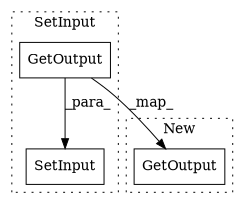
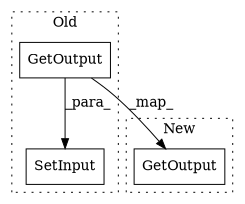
(65, 23) -> (65, 23)
